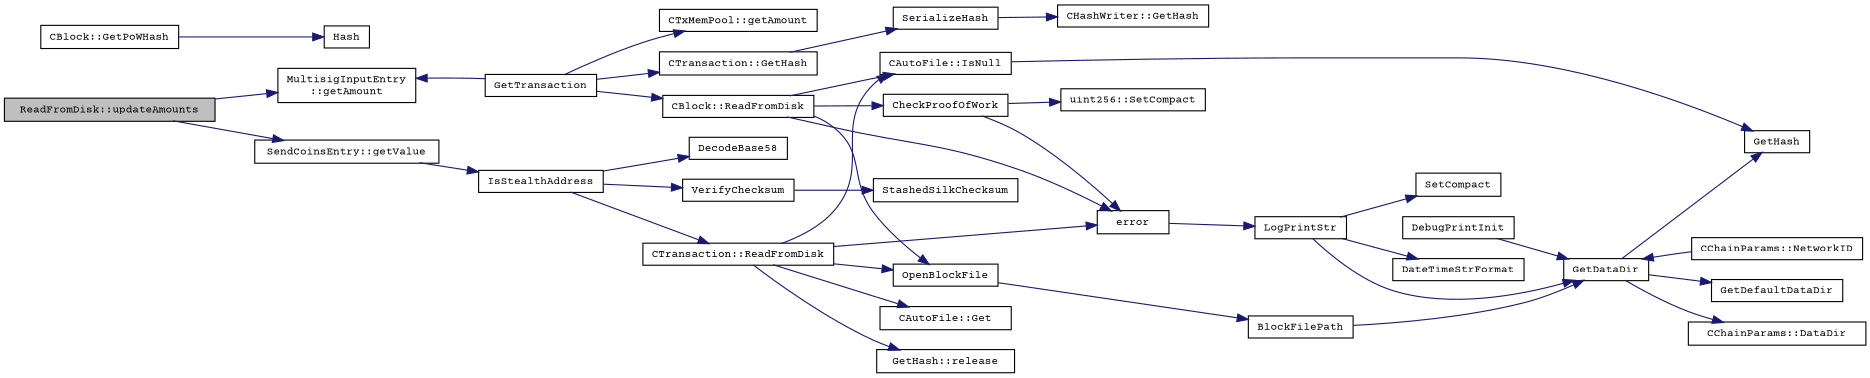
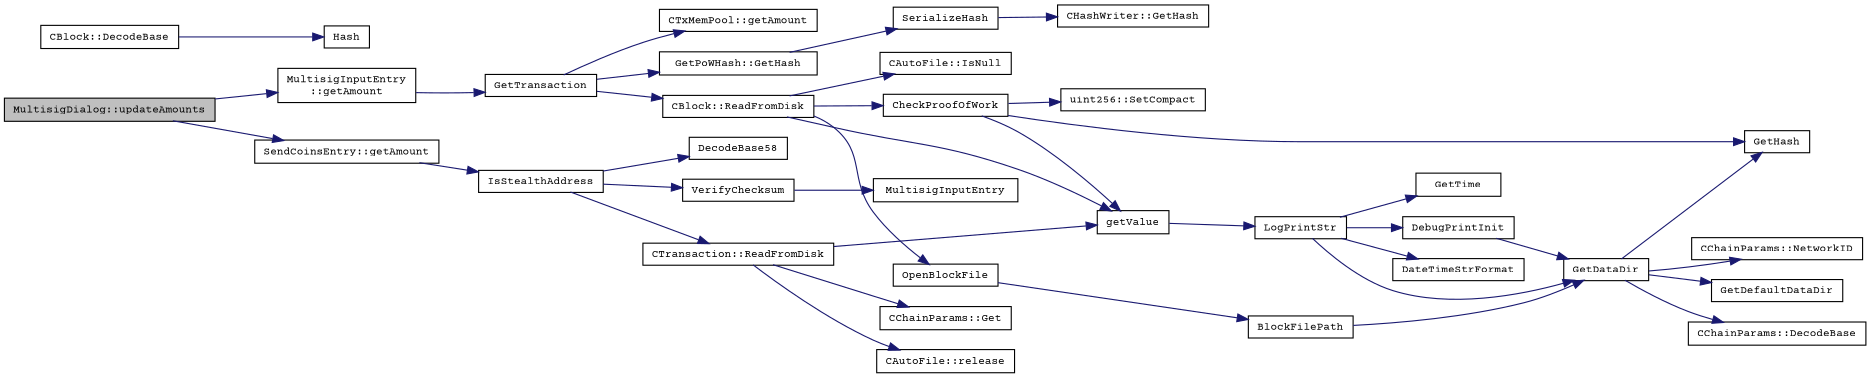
(110, 37) -> (110, 37)
(1382, 58) -> (1370, 142)
(738, 63) -> (738, 63)
(456, 78) -> (445, 93)
(110, 110) -> (110, 110)
(347, 152) -> (347, 152)
(851, 175) -> none
(1458, 185) -> (1458, 185)
(946, 190) -> (946, 190)
(1133, 222) -> (1133, 222)
none -> (1369, 228)
(1672, 254) -> (1690, 267)
(858, 266) -> none
(946, 318) -> (946, 318)
(1777, 334) -> (1777, 334)
(946, 361) -> (946, 361)
